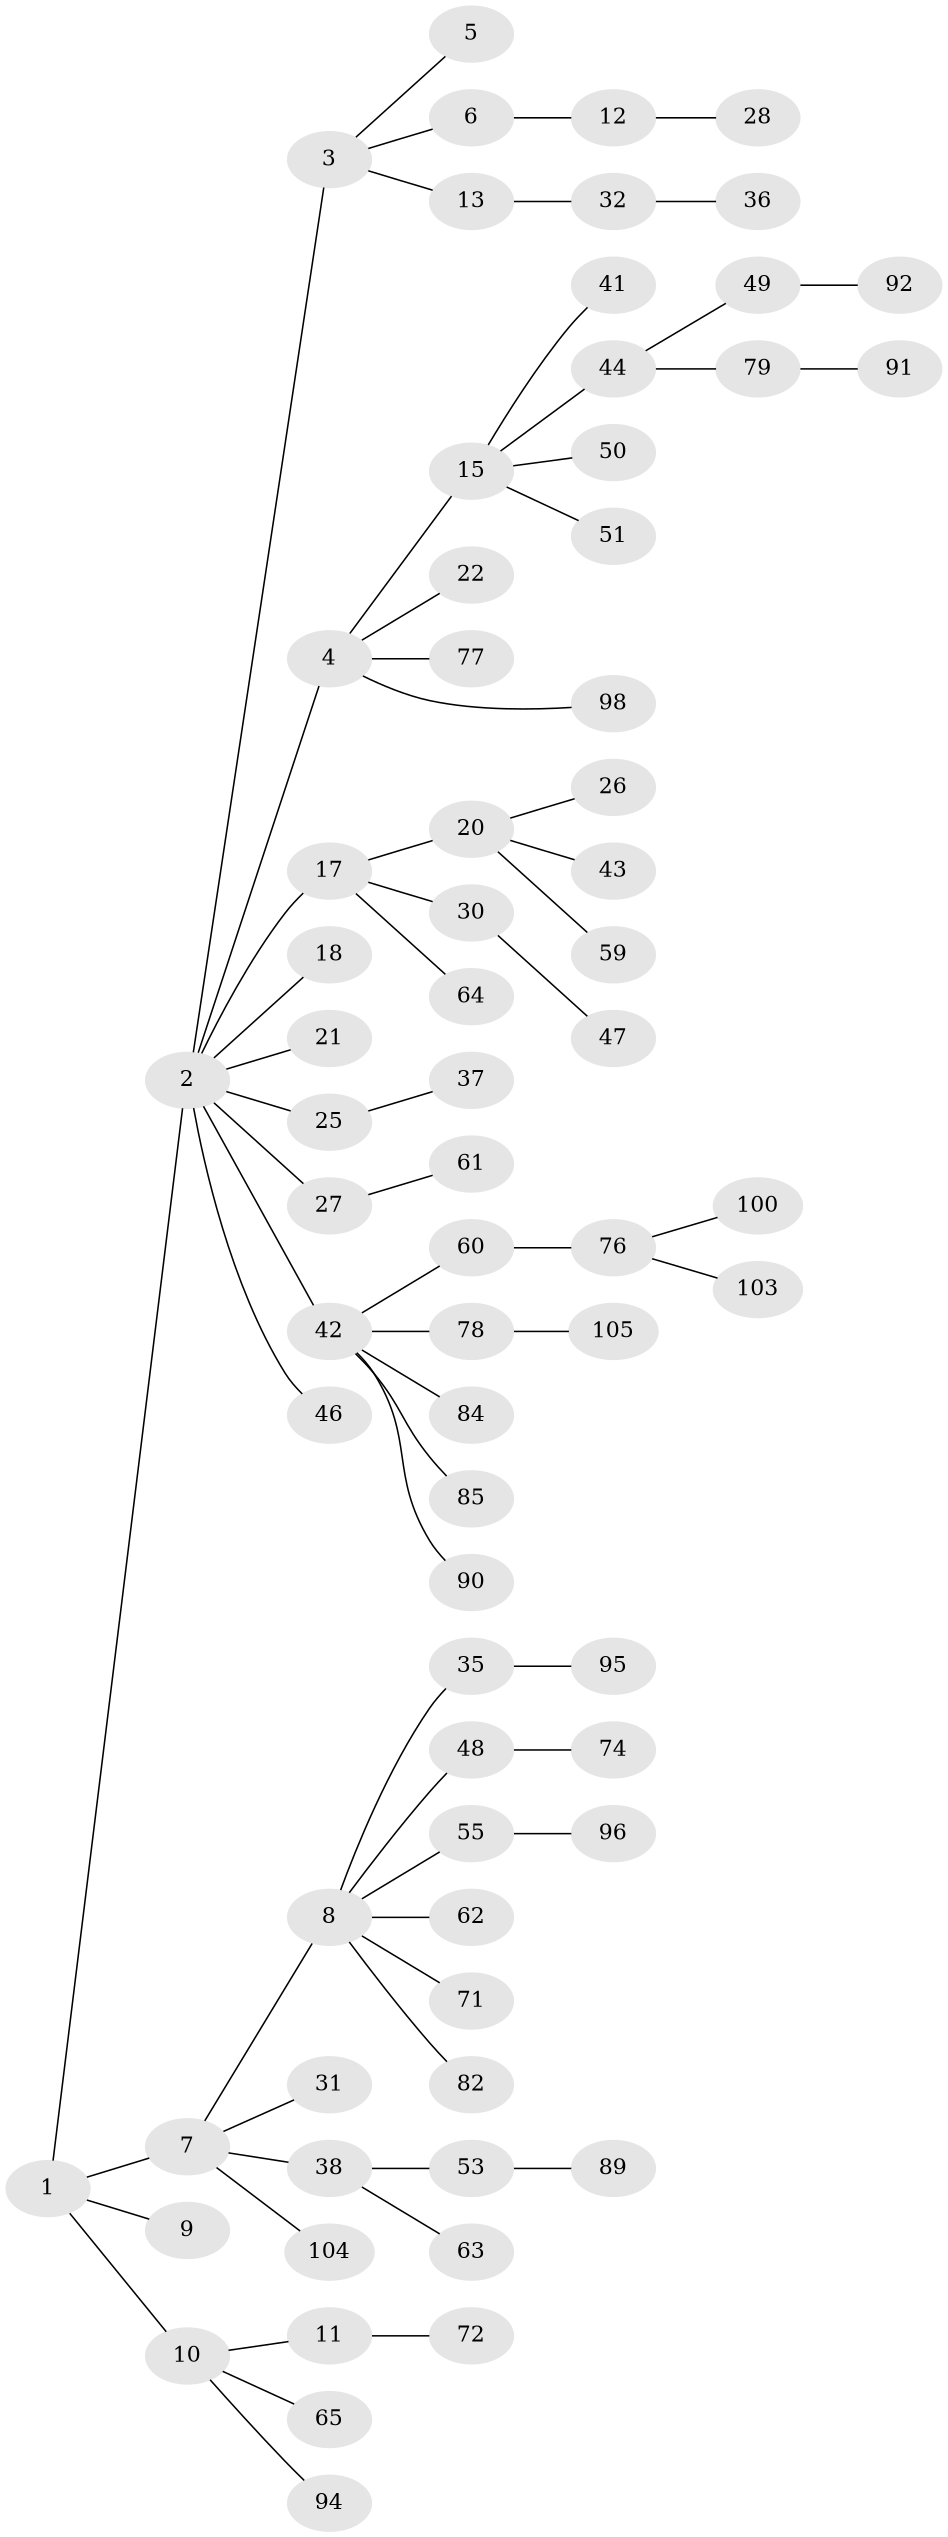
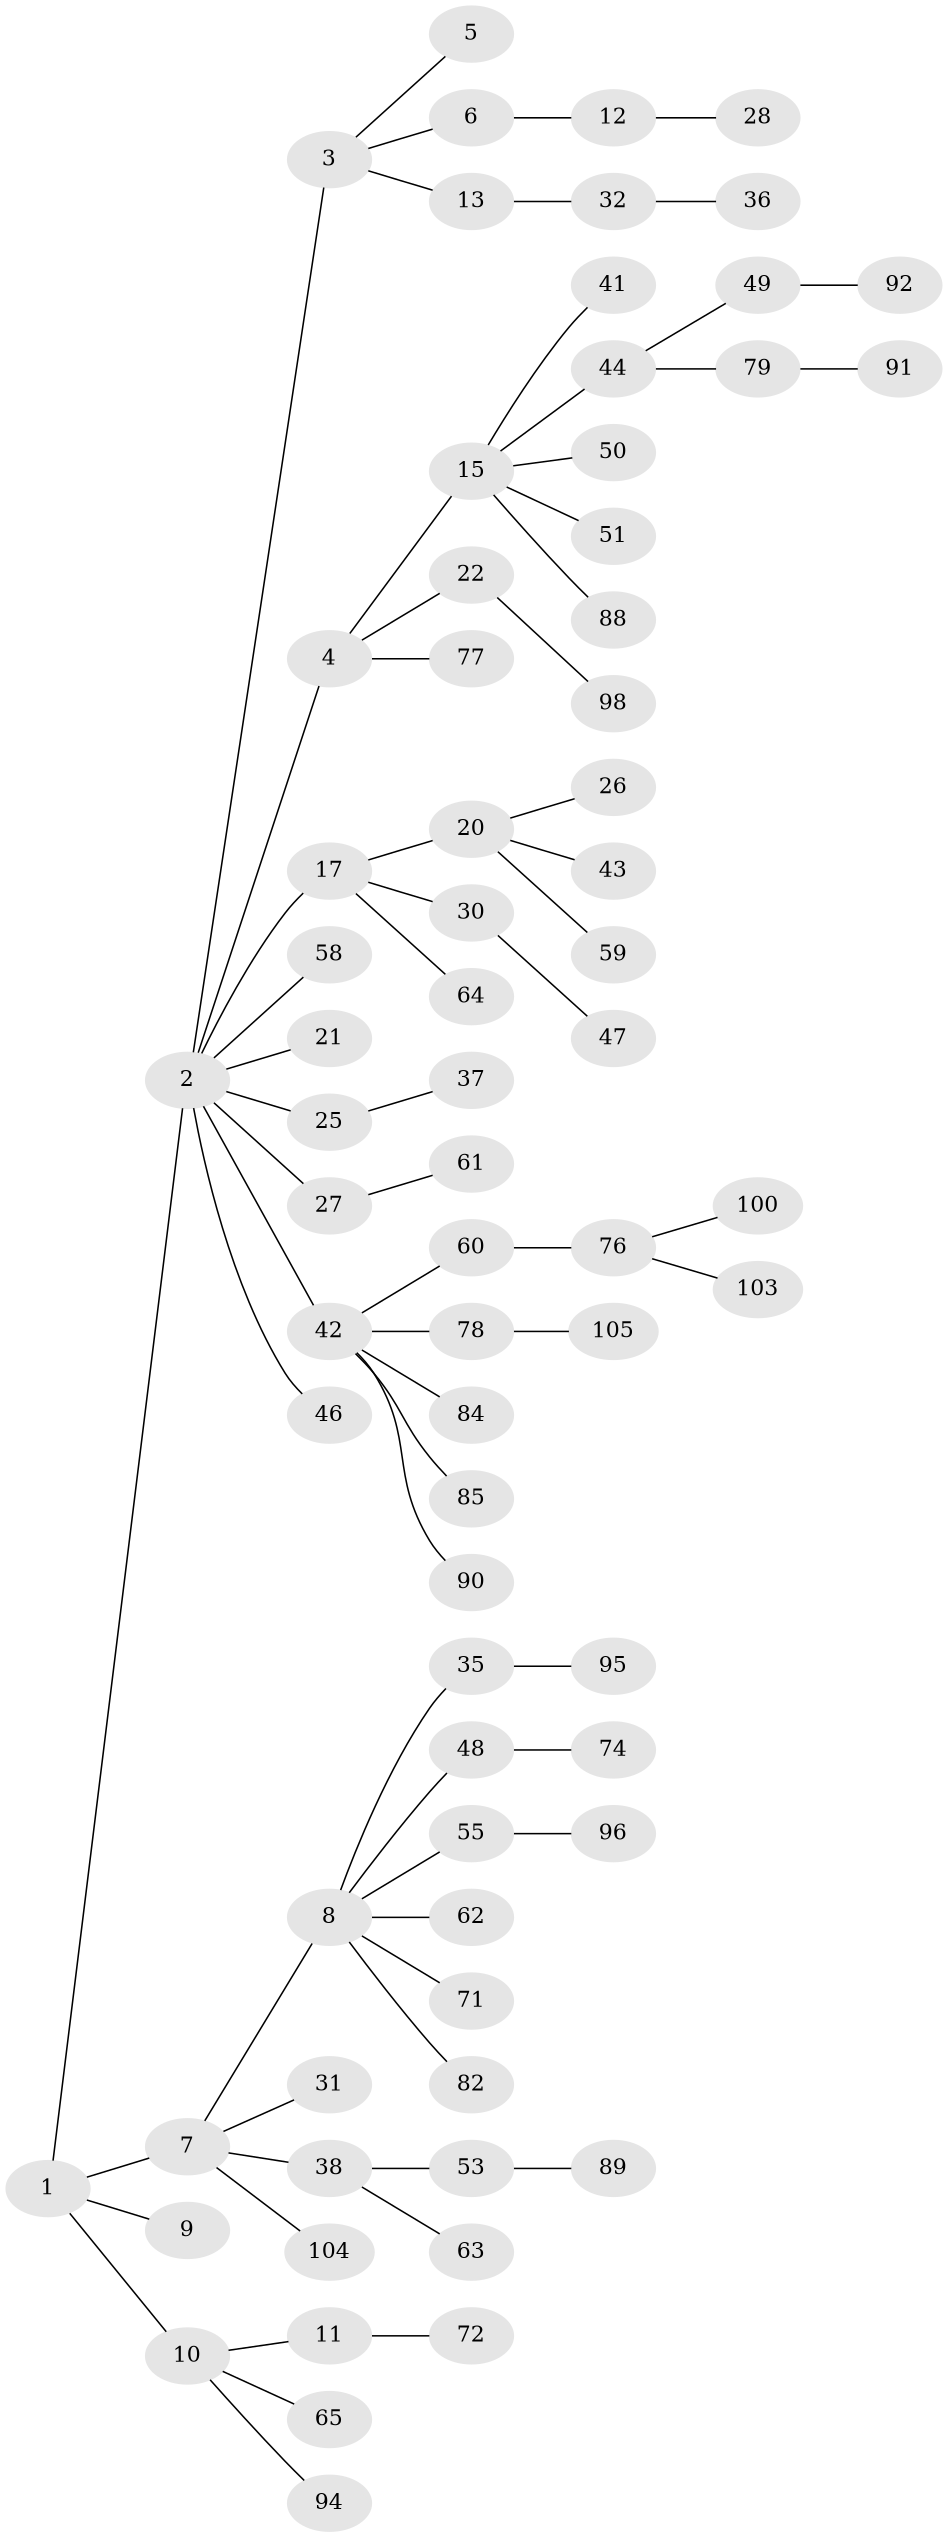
none -> (613, 620)
(465, 706) -> (543, 640)
(330, 955) -> (330, 955)
